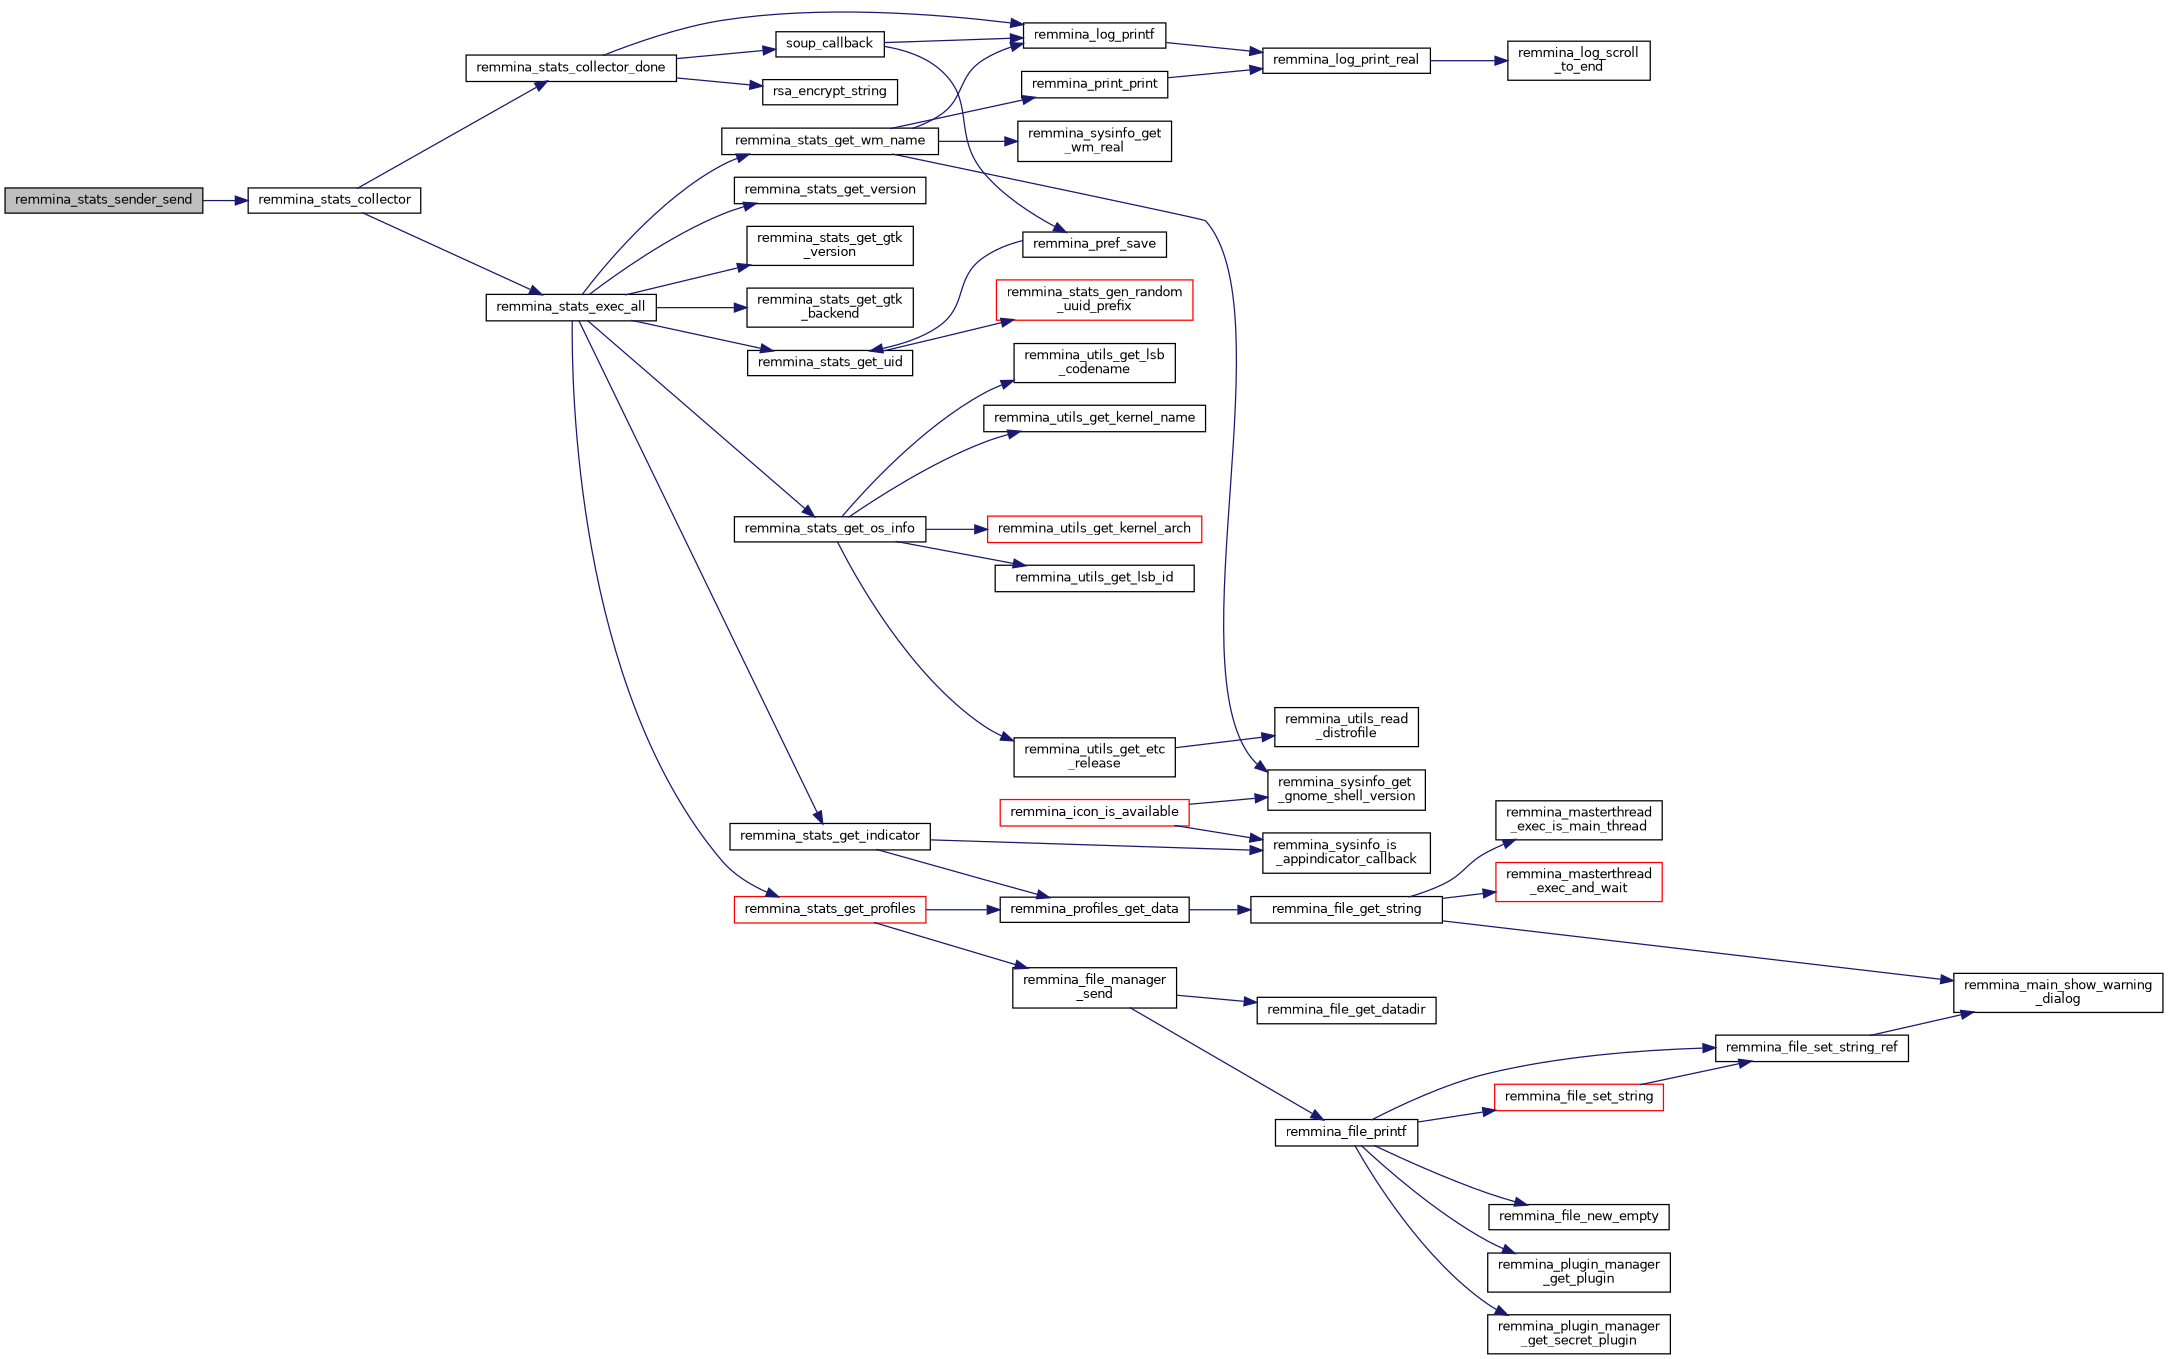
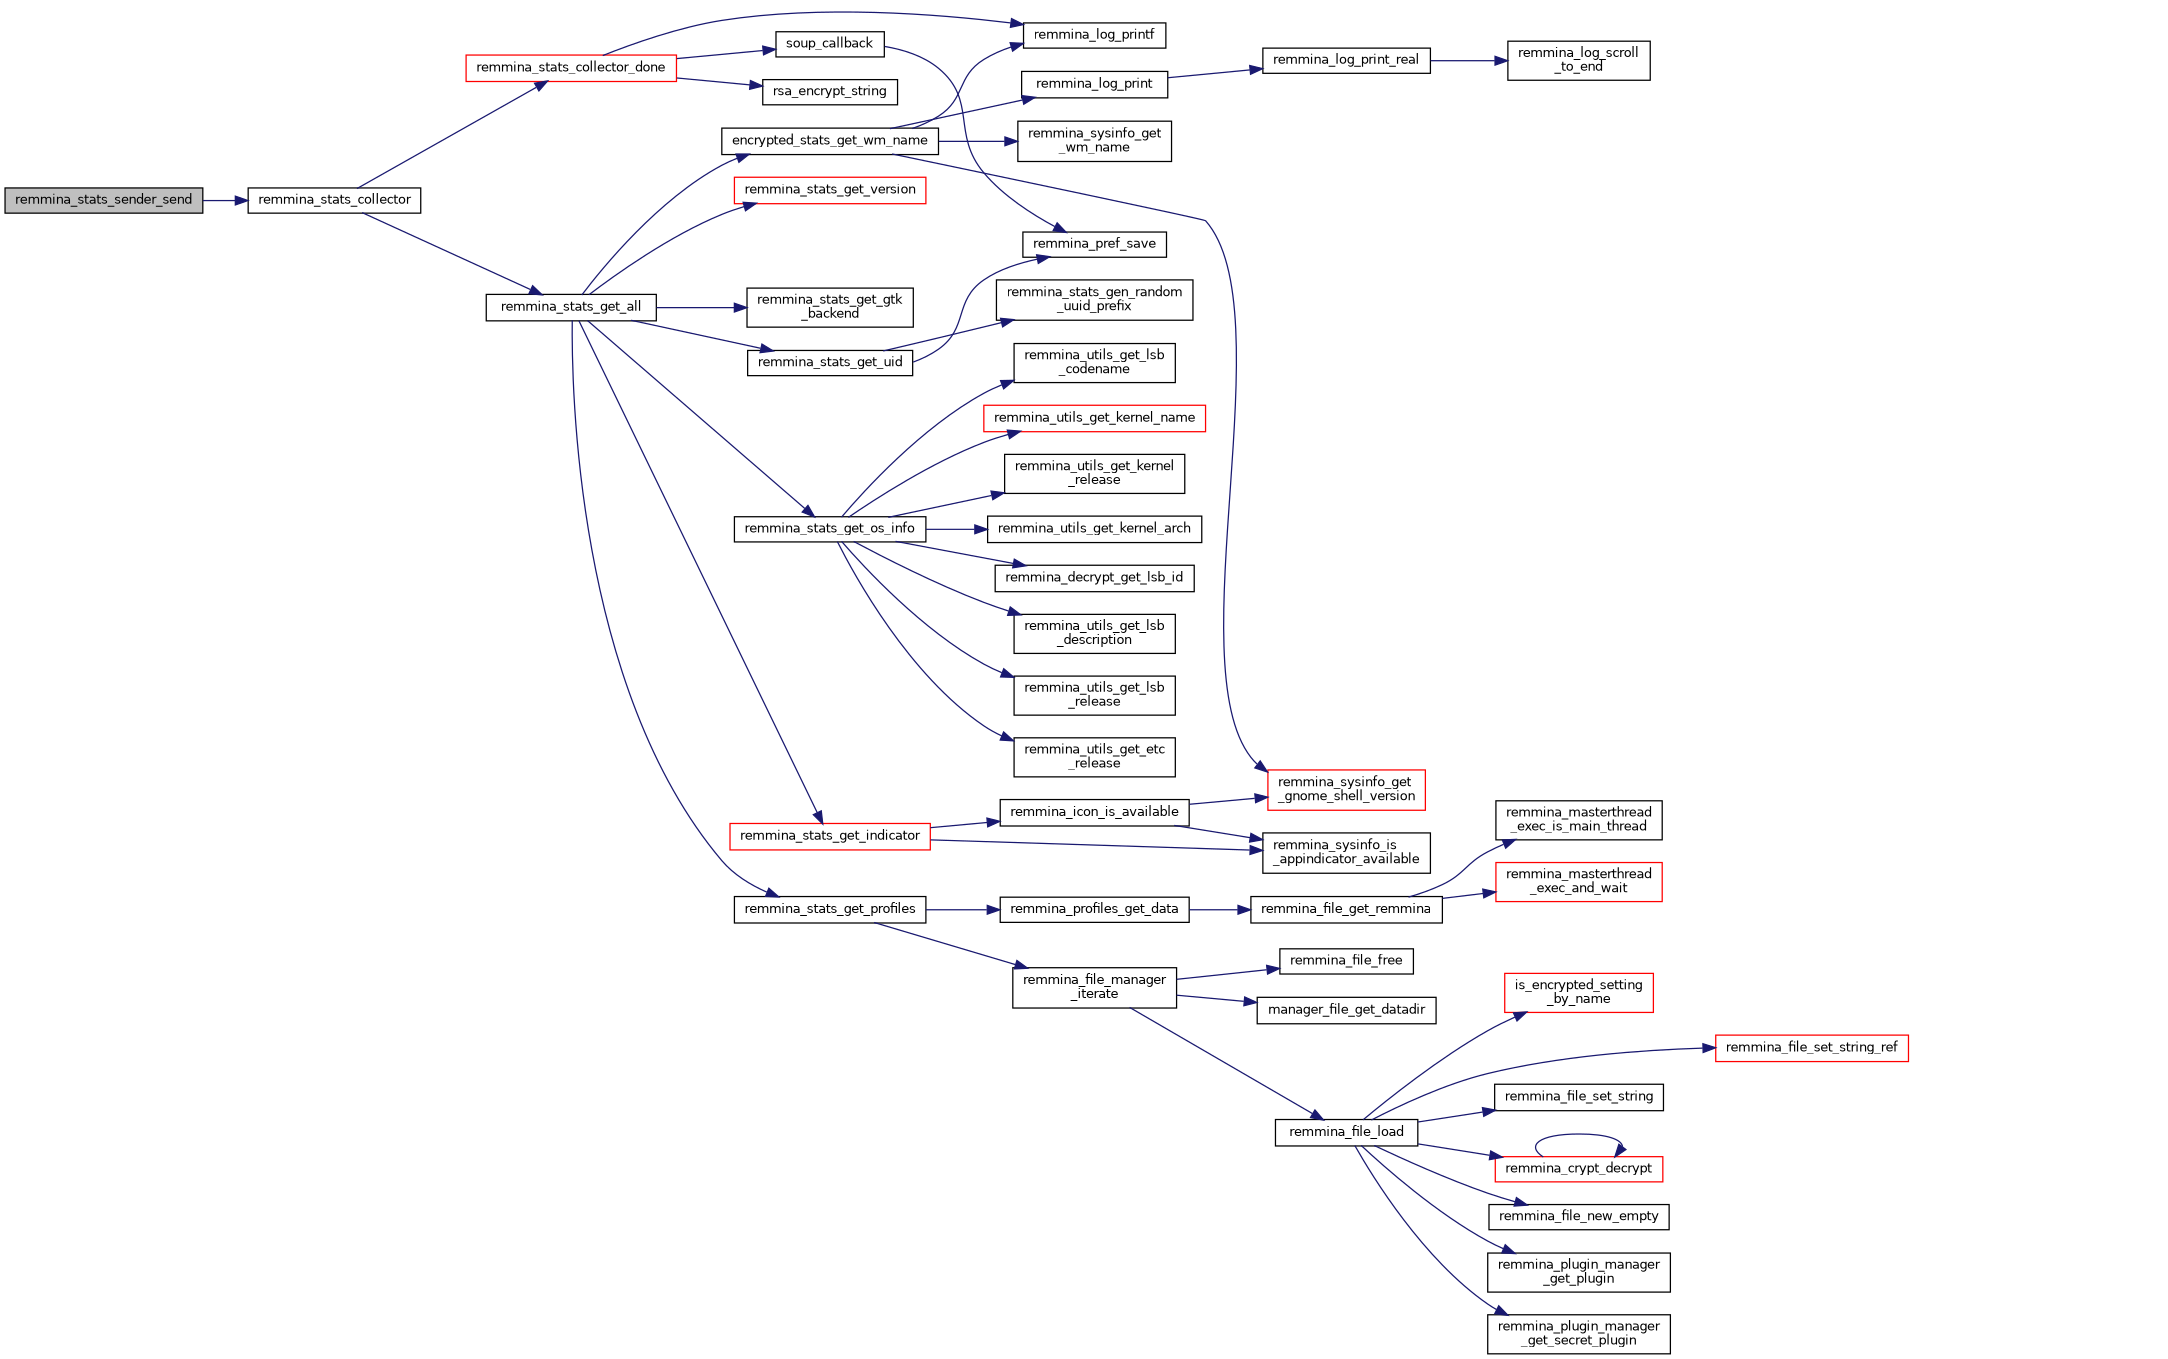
(947, 40) -> none
(1208, 47) -> none
(571, 68) -> (571, 68)
(1095, 85) -> (1095, 85)
(830, 141) -> (830, 141)
(1095, 141) -> (1095, 141)
(830, 190) -> (830, 190)
(830, 246) -> none
(958, 300) -> (966, 301)
(1095, 300) -> (1095, 300)
(571, 308) -> (571, 308)
(1095, 418) -> (1095, 418)
none -> (1095, 474)
(1095, 529) -> (1095, 529)
(1095, 578) -> (1095, 578)
none -> (1095, 634)
none -> (1095, 696)
(1347, 727) -> none
(1347, 790) -> (1347, 790)
(1095, 813) -> (1095, 813)
(830, 837) -> (830, 837)
(1347, 853) -> (1347, 853)
(957, 872) -> (959, 825)
(830, 910) -> (830, 910)
(1347, 910) -> (1347, 910)
none -> (1347, 961)
(1095, 988) -> (1095, 988)
none -> (1579, 993)
(2058, 993) -> none
(1347, 1011) -> (1347, 1011)
(1812, 1048) -> (1812, 1048)
(1689, 1074) -> none
(1579, 1097) -> (1579, 1097)
(1347, 1133) -> (1347, 1133)
none -> (1579, 1169)
